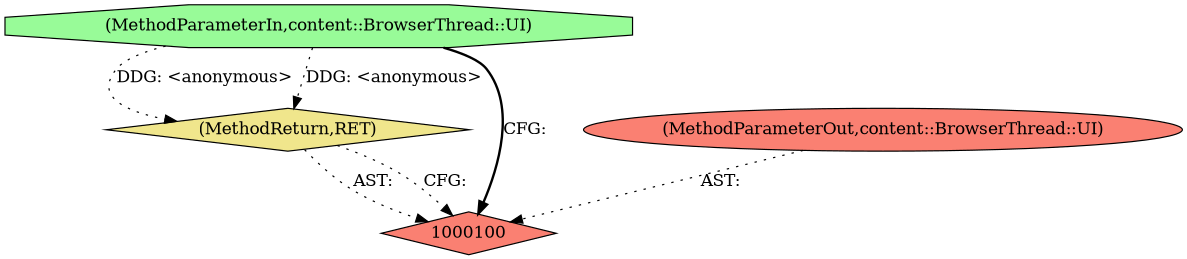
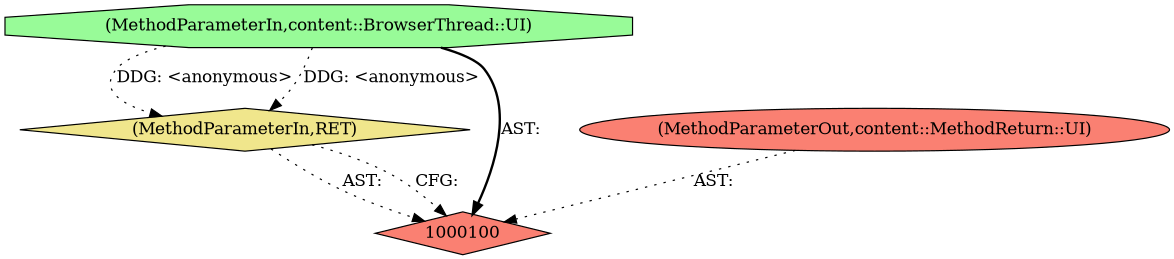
(288, 130) -> (245, 130)
(528, 130) -> (523, 130)
(883, 130) -> (875, 130)
